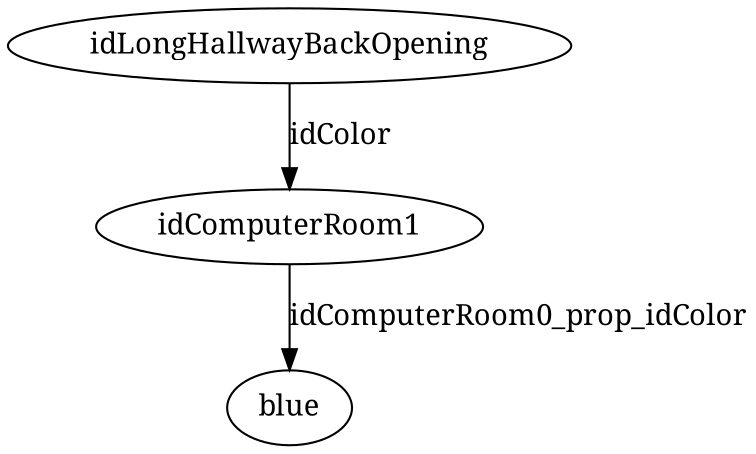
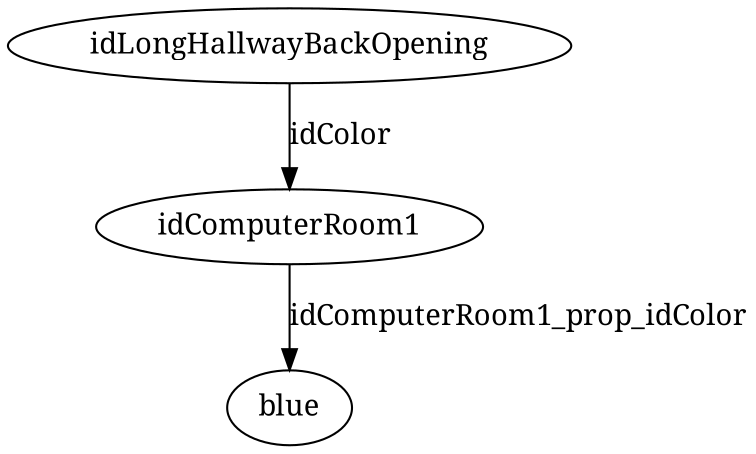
(518, 317) -> (518, 317)
